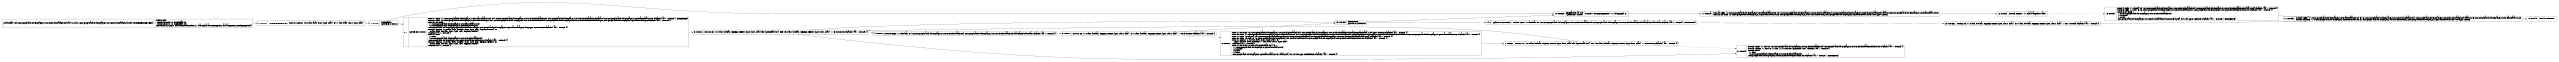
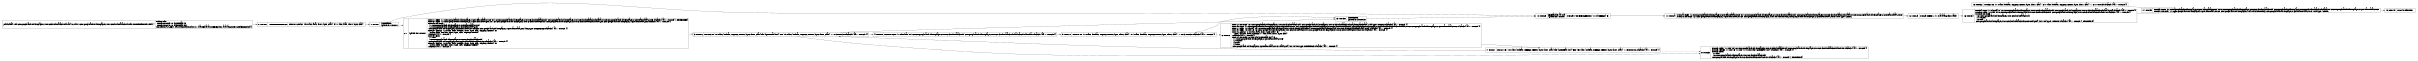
(1591, 23) -> none
